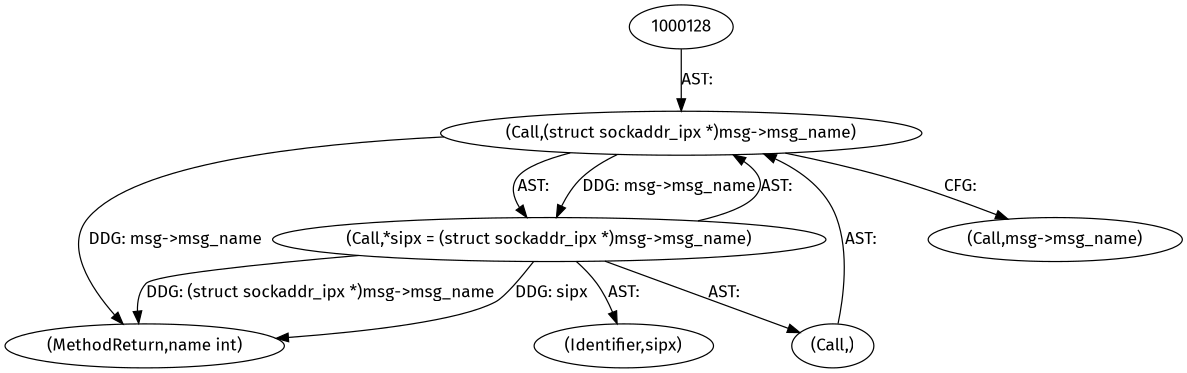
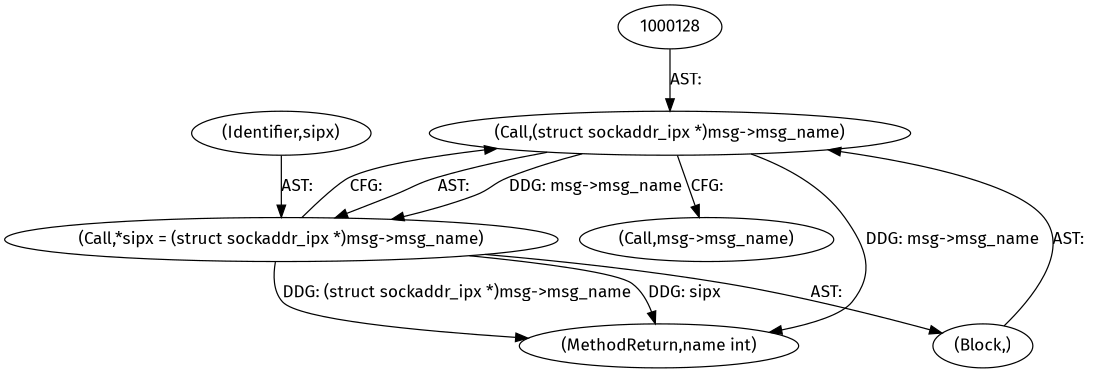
(779, 186) -> (369, 186)
(598, 285) -> (281, 180)
(833, 346) -> (983, 346)
